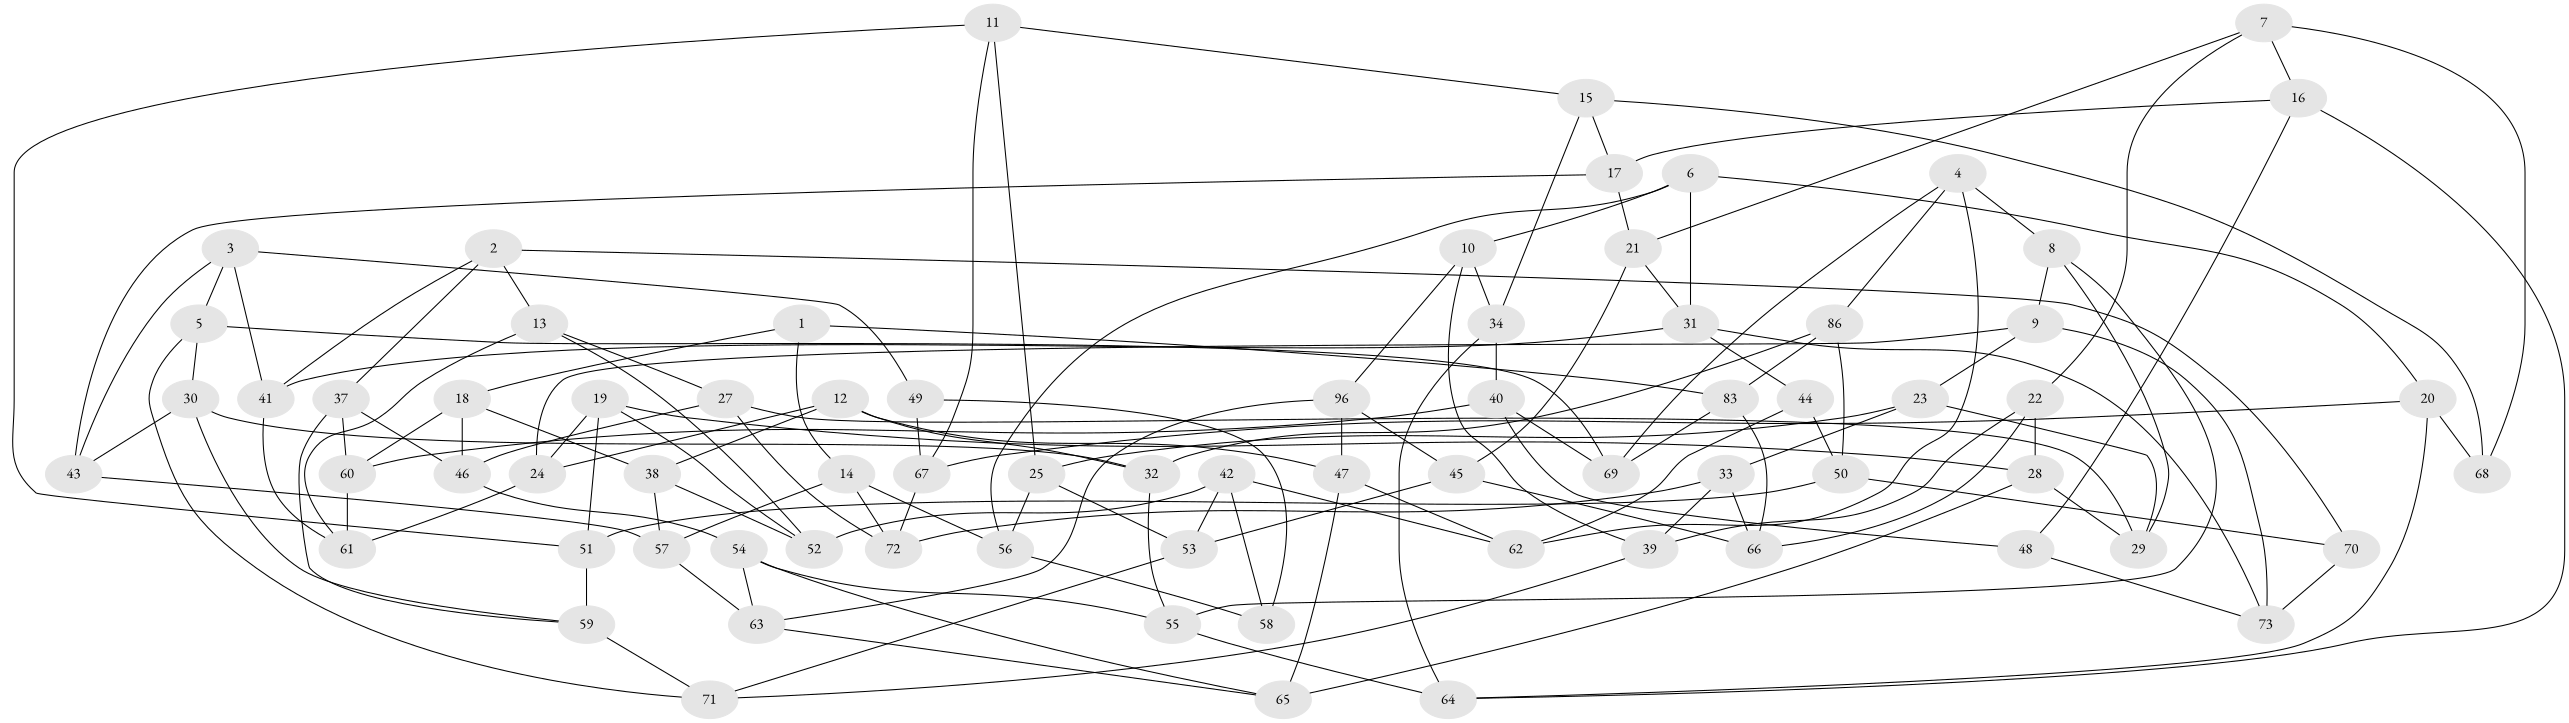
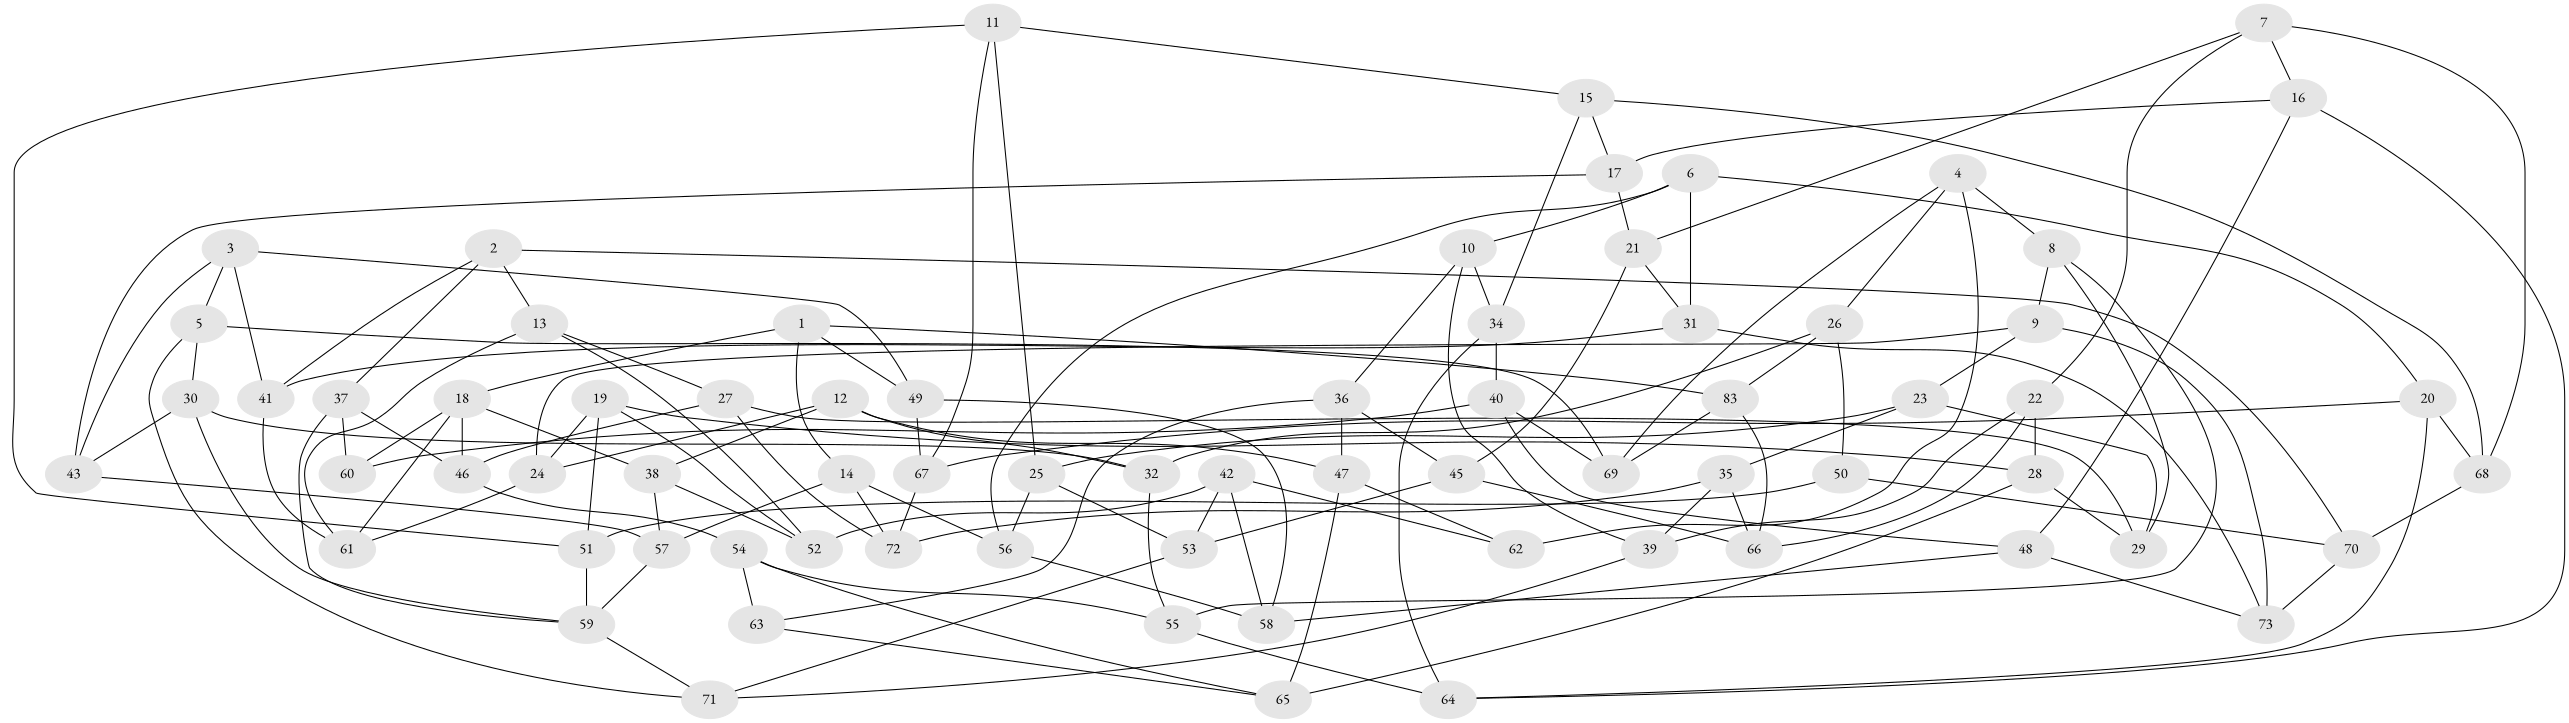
(1835, 324) -> (1835, 324)
none -> (859, 361)
(1342, 399) -> (1342, 399)
(1805, 399) -> none
(1726, 474) -> (1726, 474)
none -> (2421, 509)
(347, 512) -> (405, 474)
(709, 587) -> (624, 587)
none -> (1646, 587)
